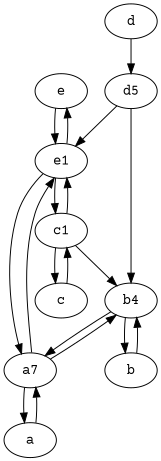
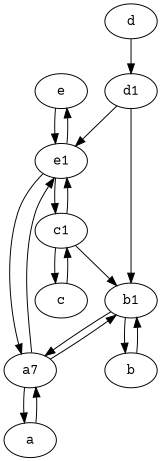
(131, 91) -> (131, 91)
(131, 301) -> (131, 301)
